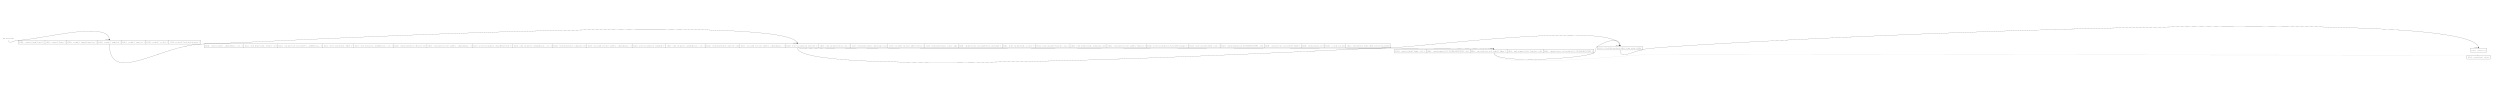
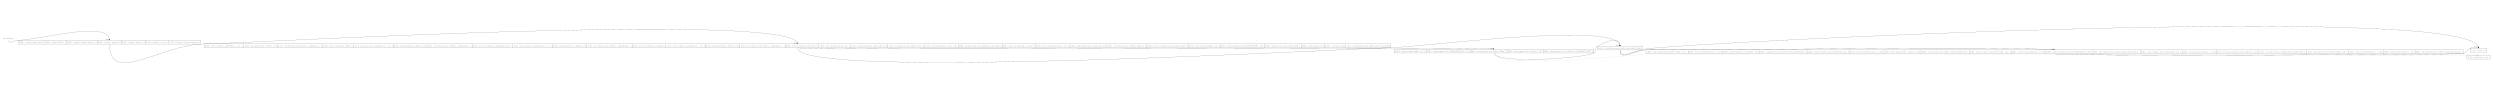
none -> (2055, 52)
